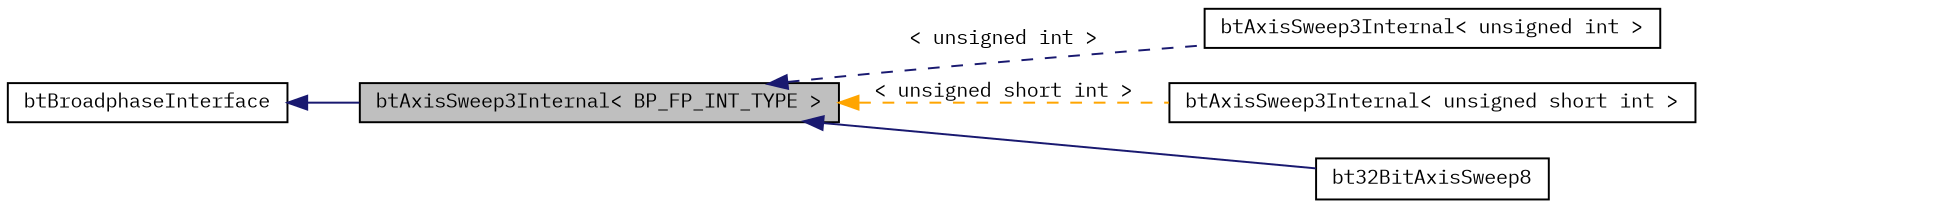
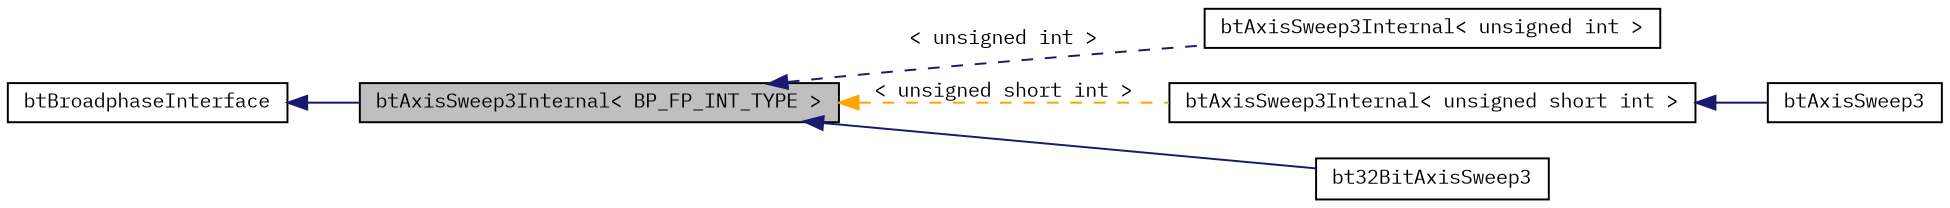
none -> (1855, 103)
(1432, 179) -> (1432, 179)
